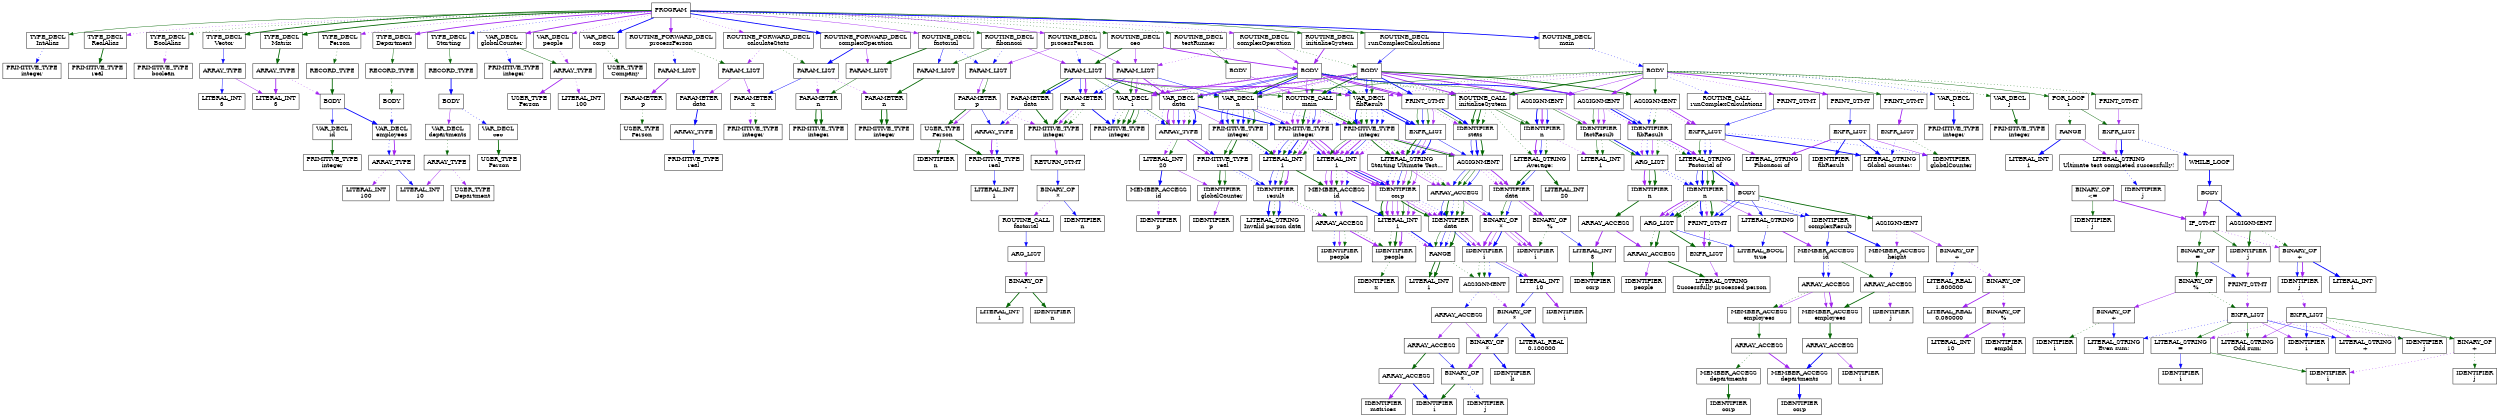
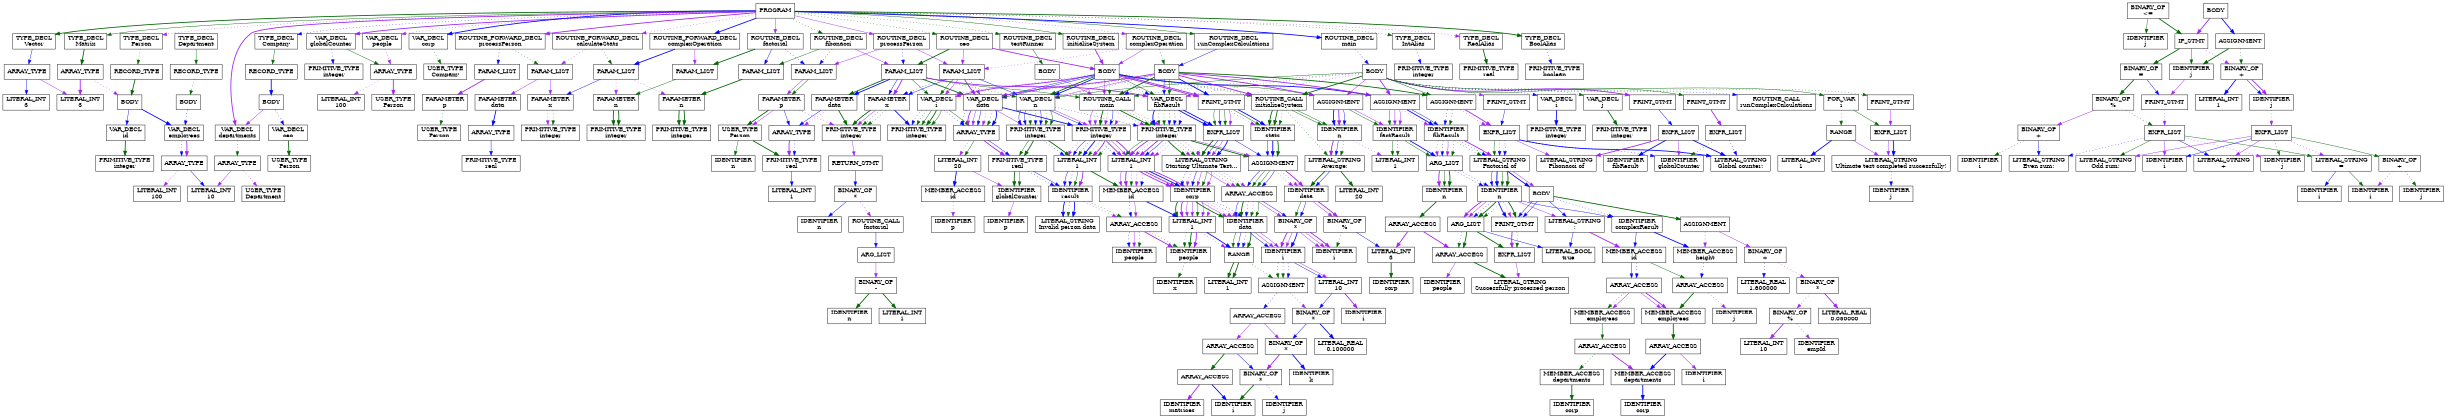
(362, 17) -> (1092, 18)
(422, 18) -> (1156, 17)
(535, 19) -> (456, 18)
(427, 21) -> (272, 22)
(449, 40) -> (276, 41)
(166, 54) -> (1548, 55)
(2068, 101) -> (1841, 102)
(2210, 163) -> none
(2148, 209) -> (2168, 25)
(2200, 237) -> (2168, 55)
